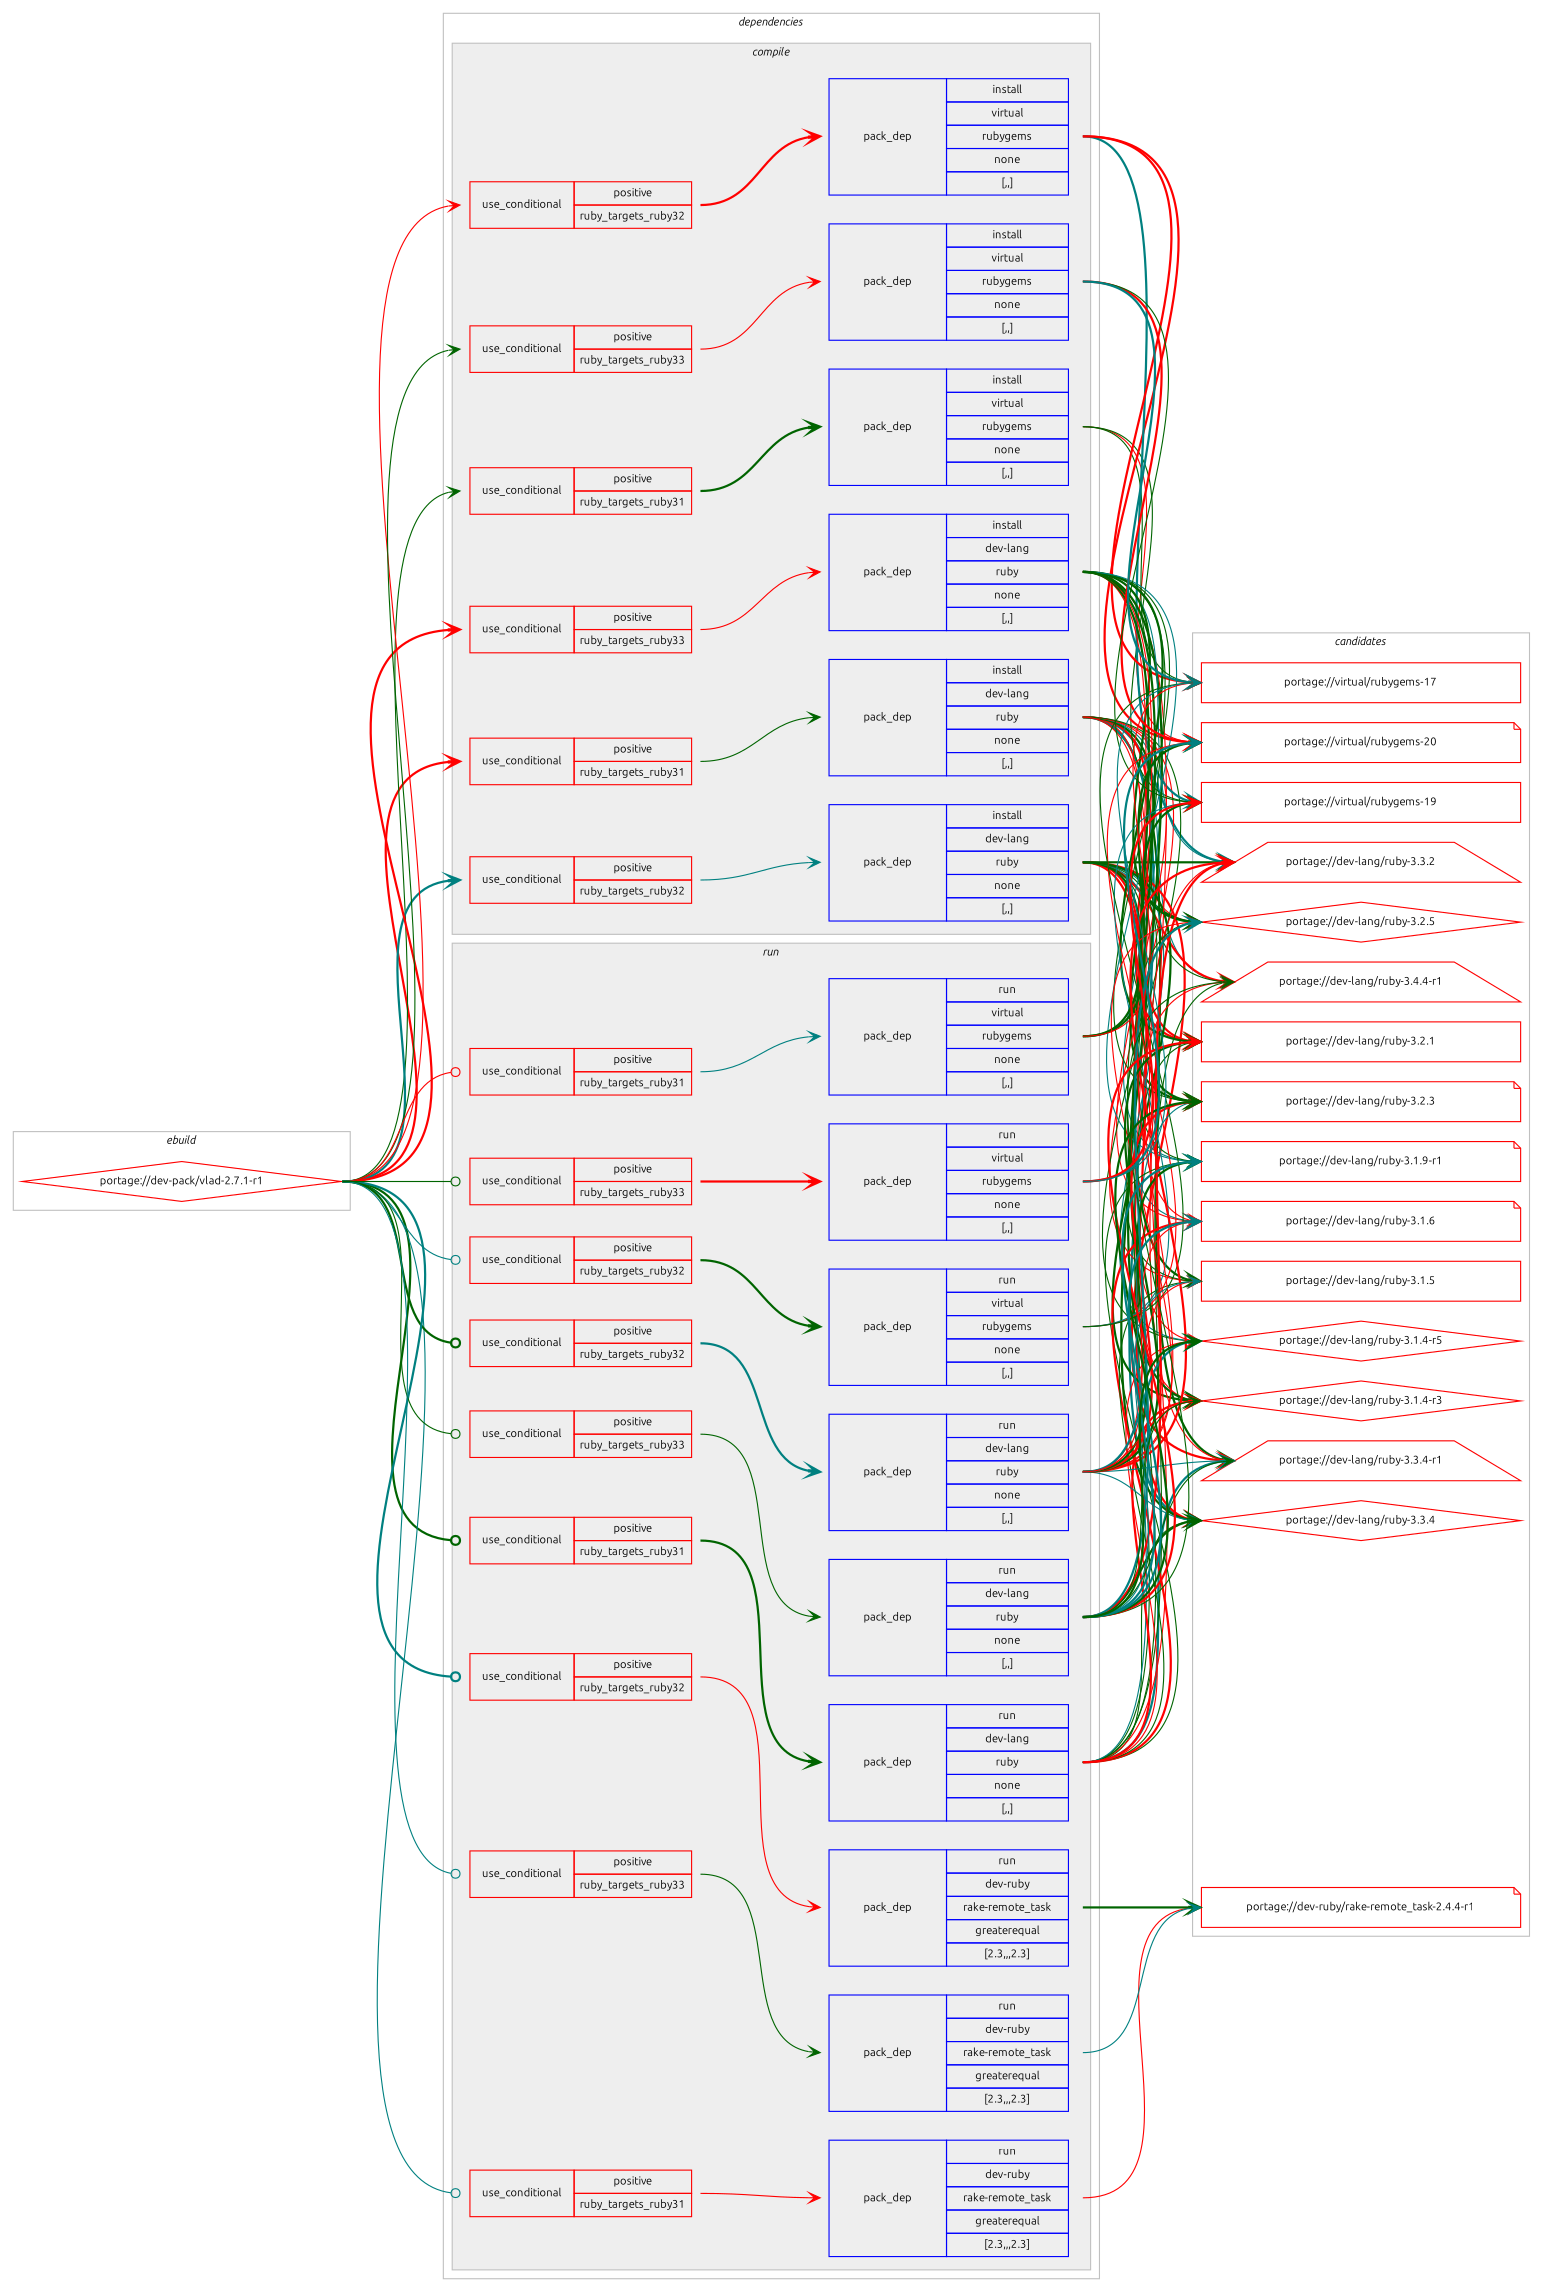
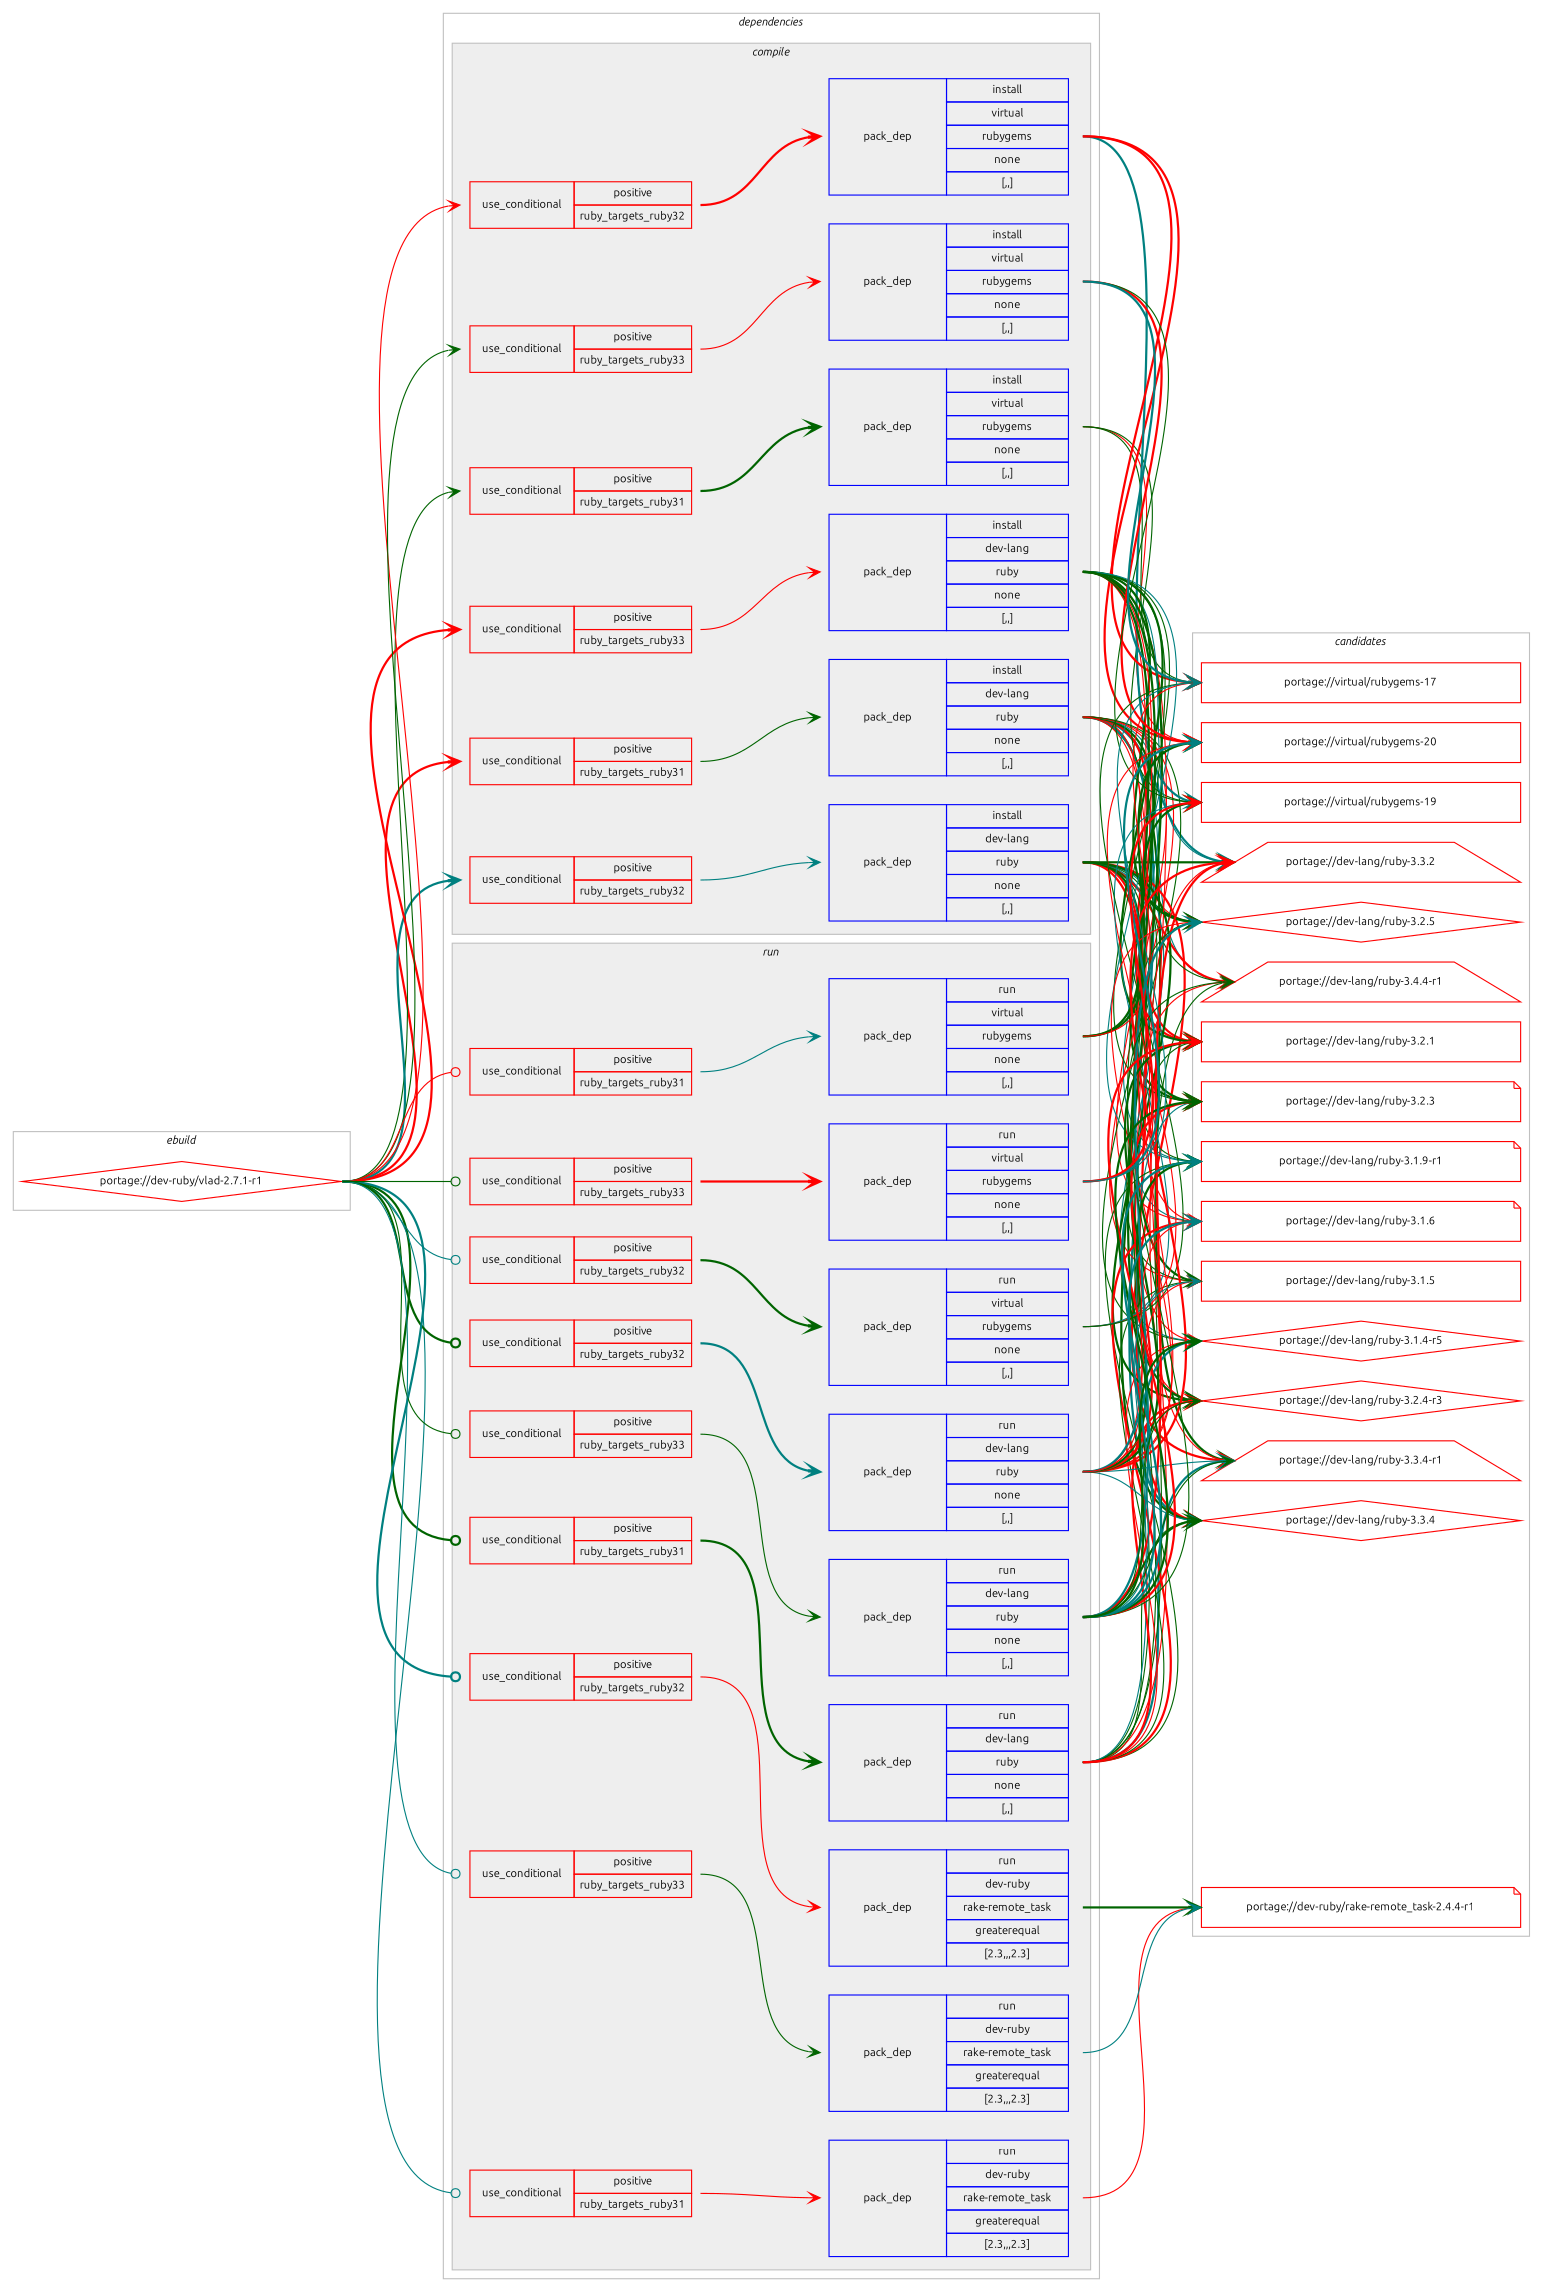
(1361, 743) -> (1361, 743)
(182, 1181) -> (182, 1181)
(1361, 1401) -> (1361, 1401)
